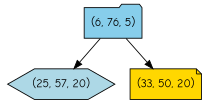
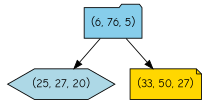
(61, 84) -> (61, 84)
(166, 84) -> (166, 84)
